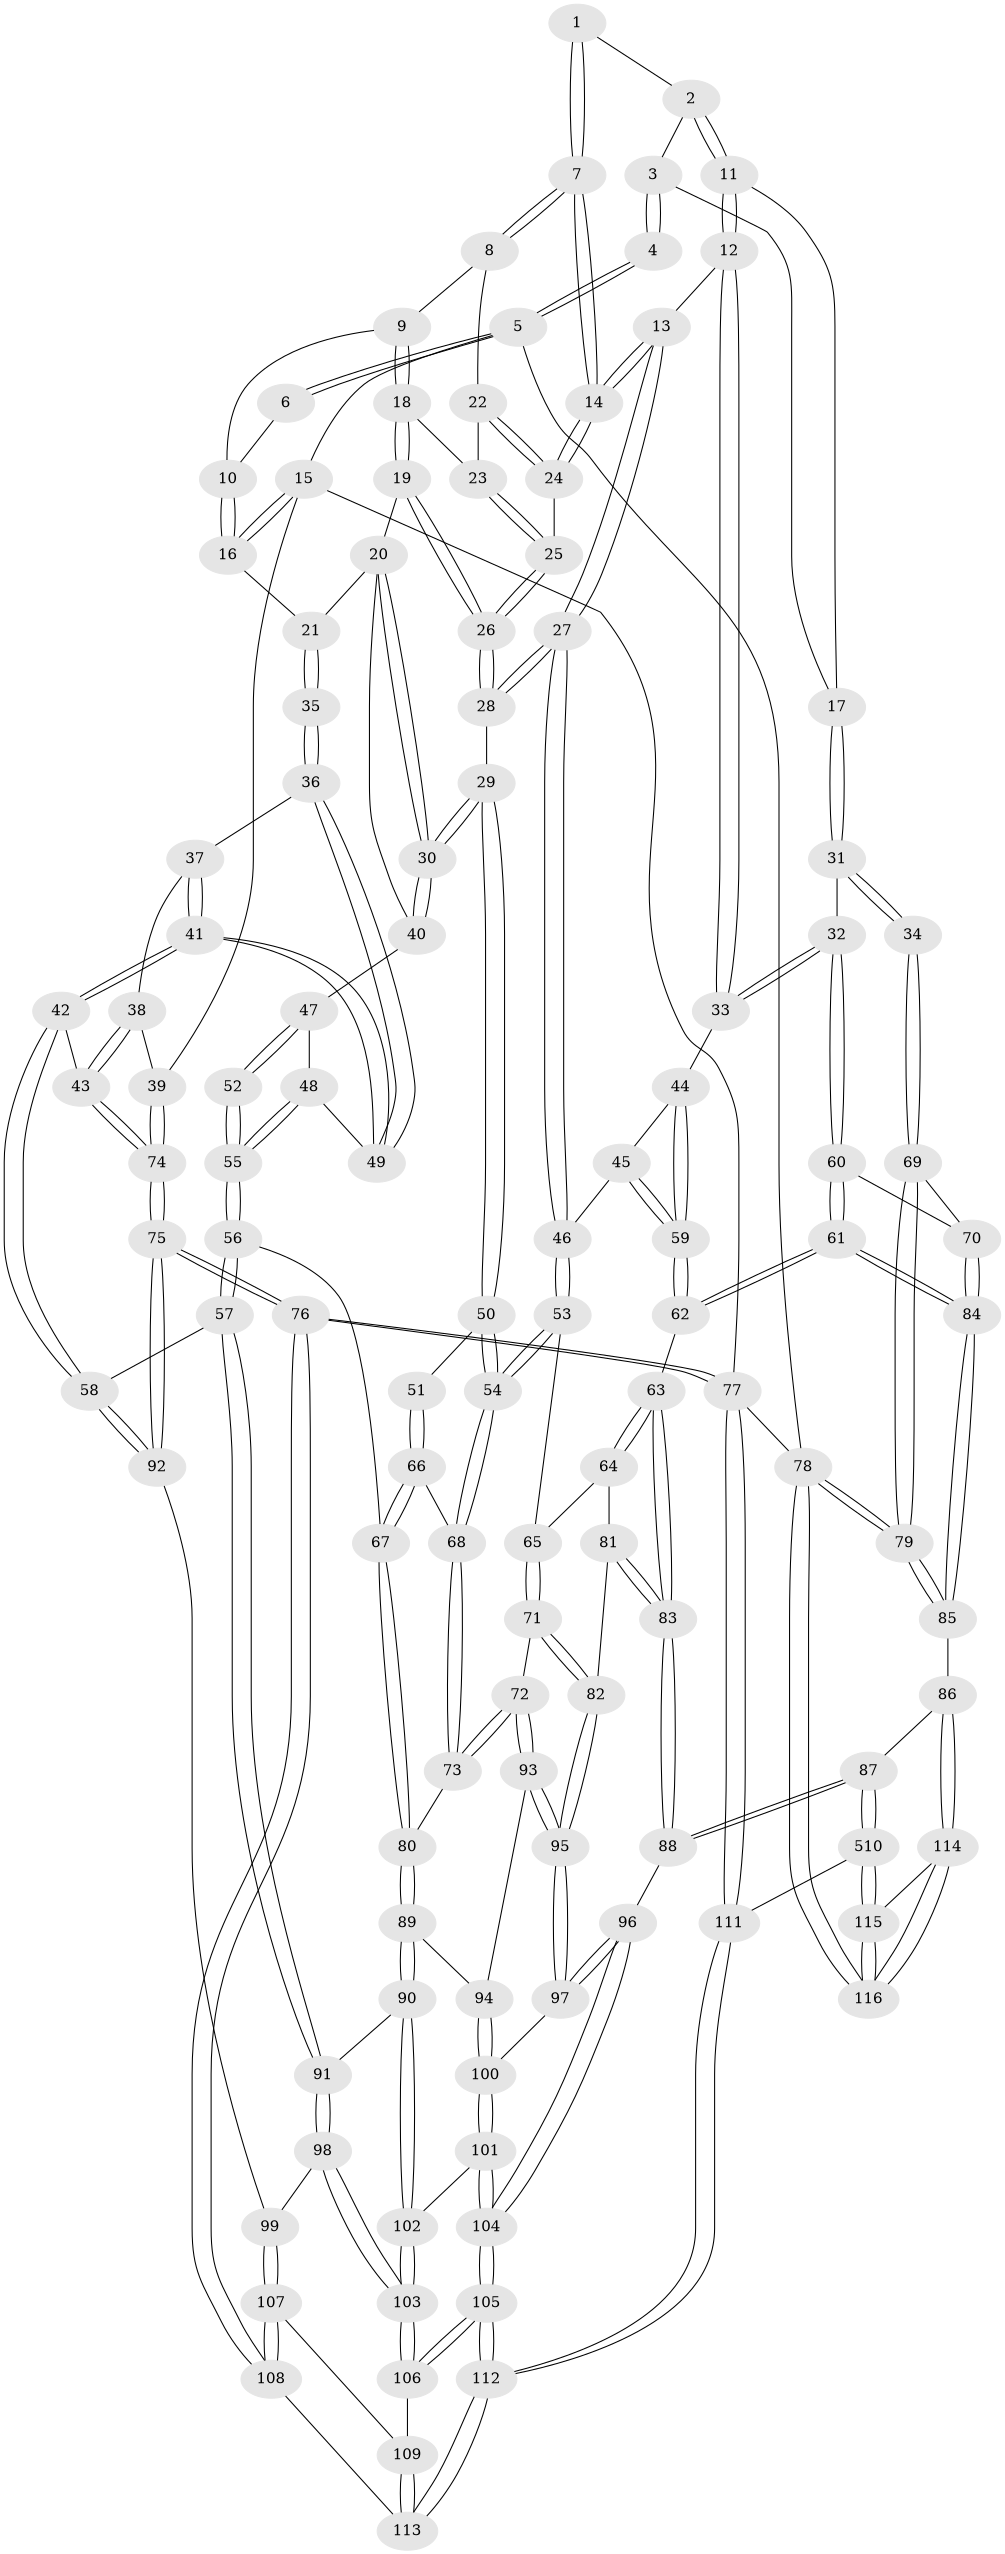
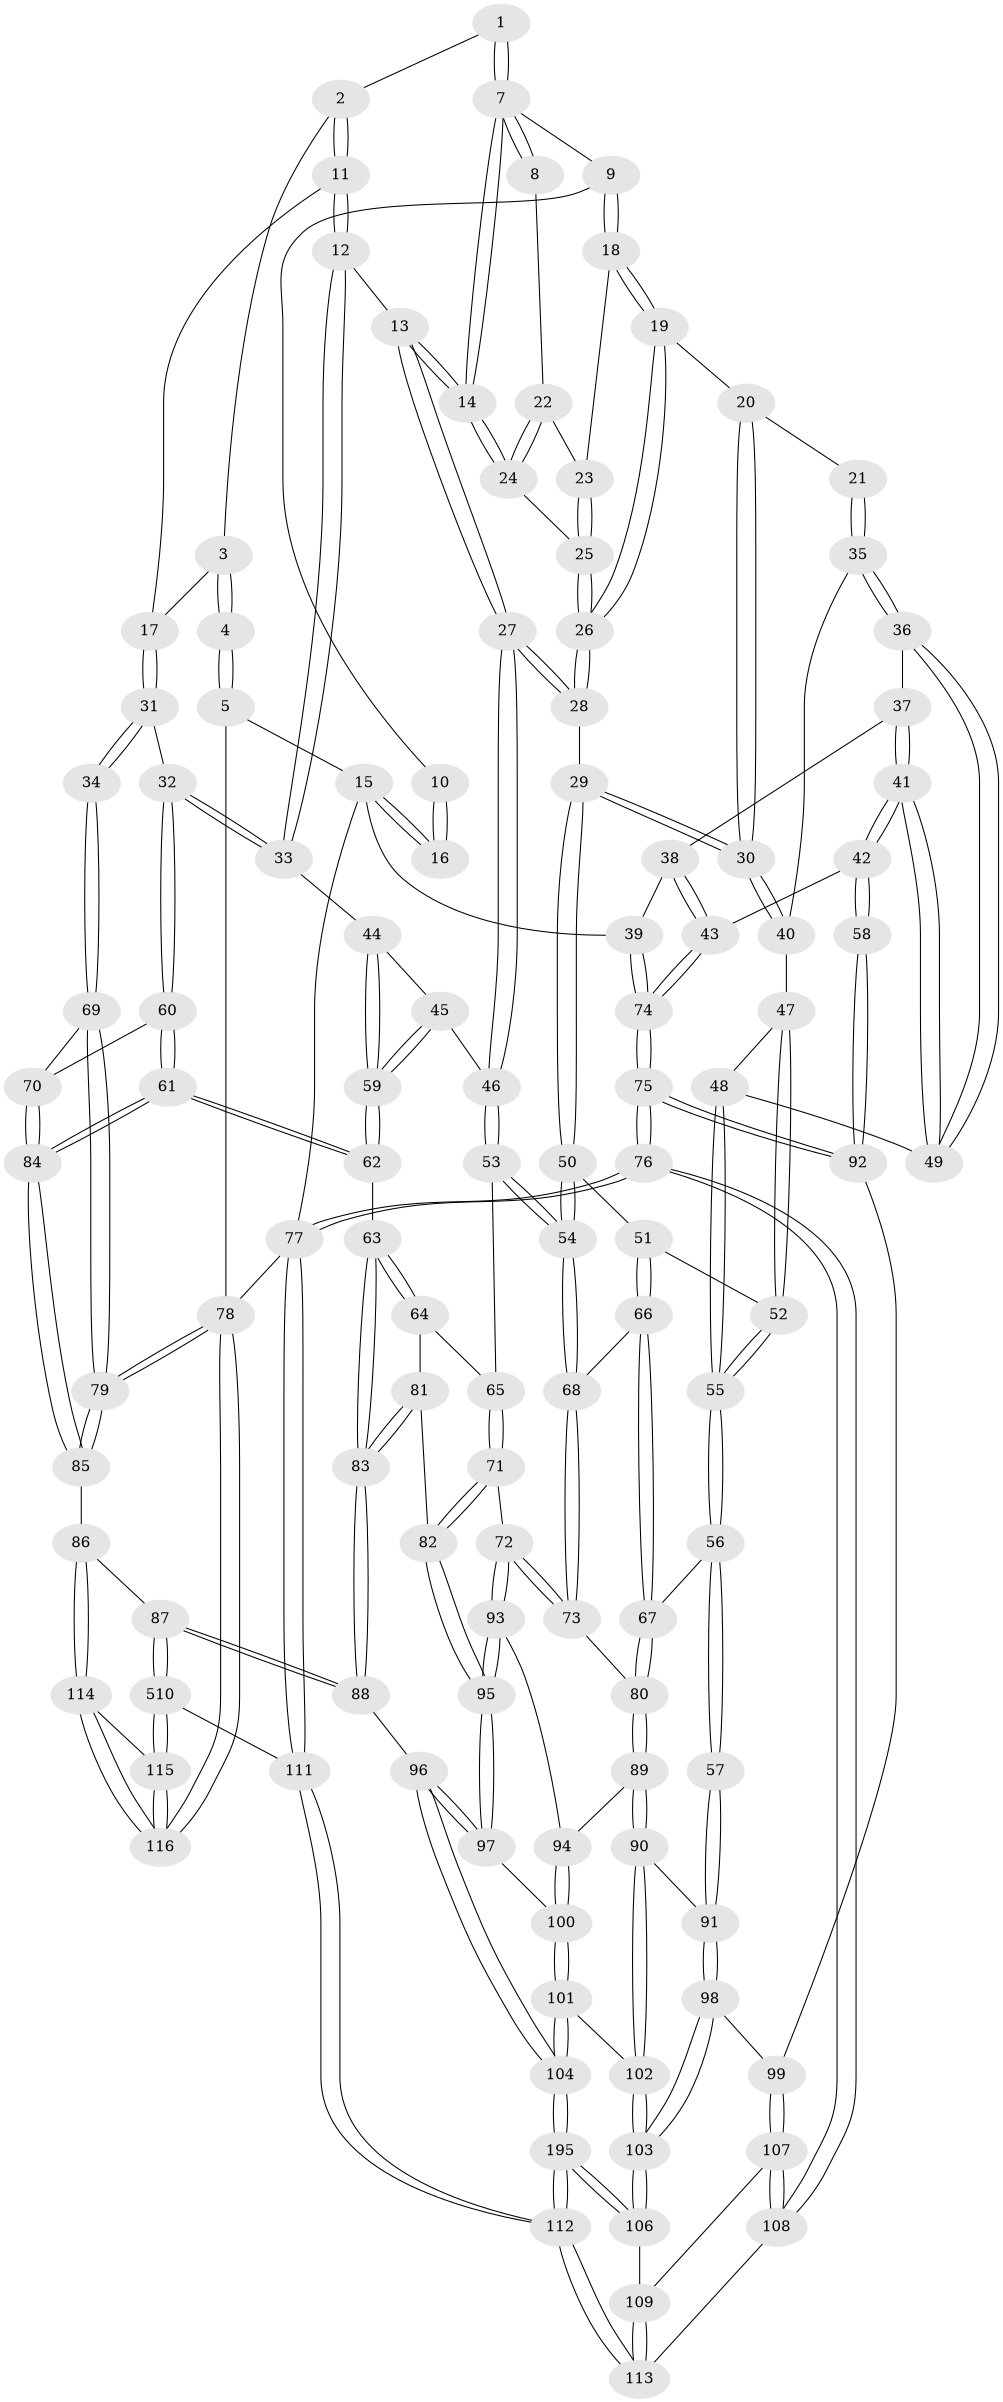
(446, 289) -> (556, 137)
(286, 403) -> none
(275, 598) -> none
(369, 749) -> (804, 741)
none -> (702, 1272)
(157, 1353) -> none
(487, 2303) -> (560, 2151)
